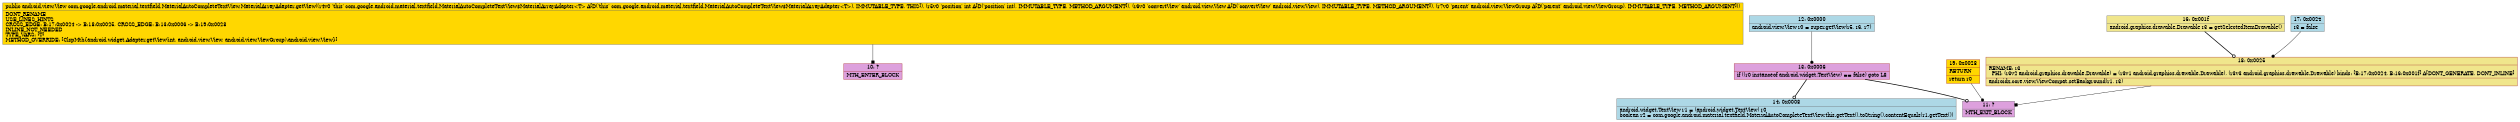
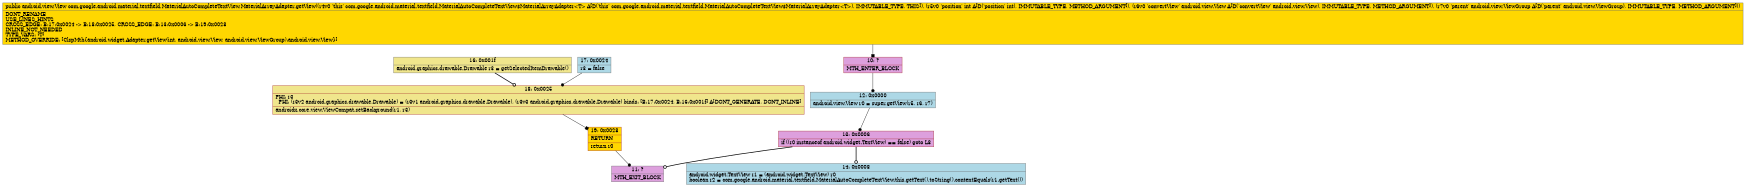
(2005, 69) -> (285, 97)
none -> (873, 81)
(2085, 95) -> (574, 121)
